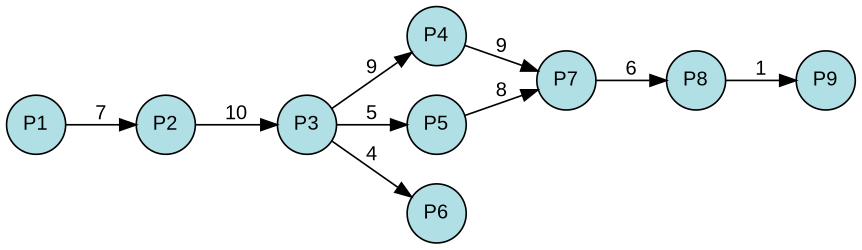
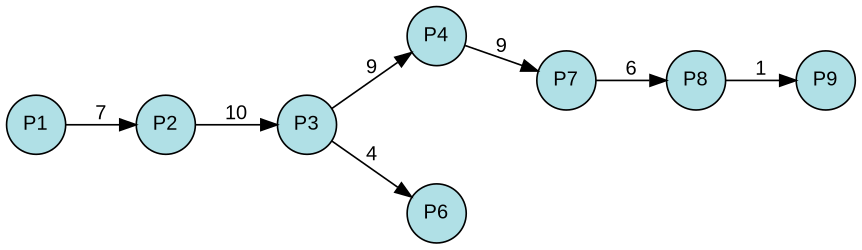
(437, 125) -> none
